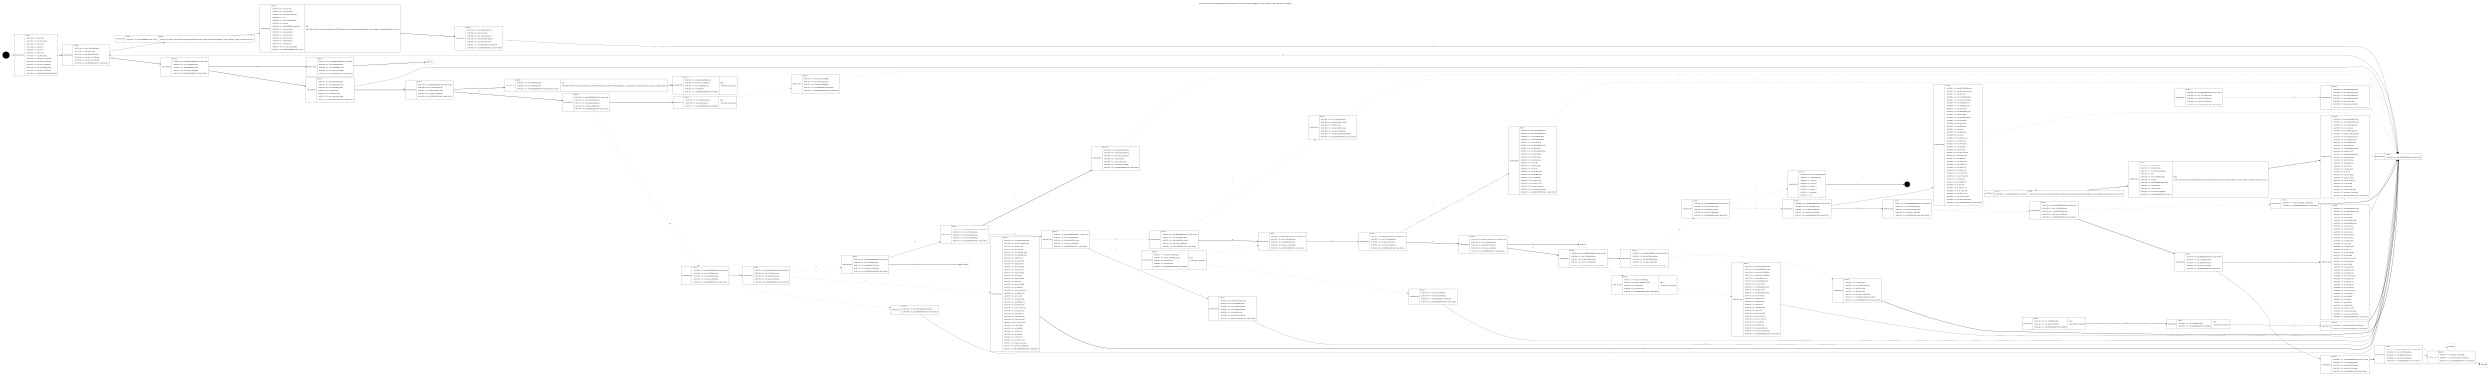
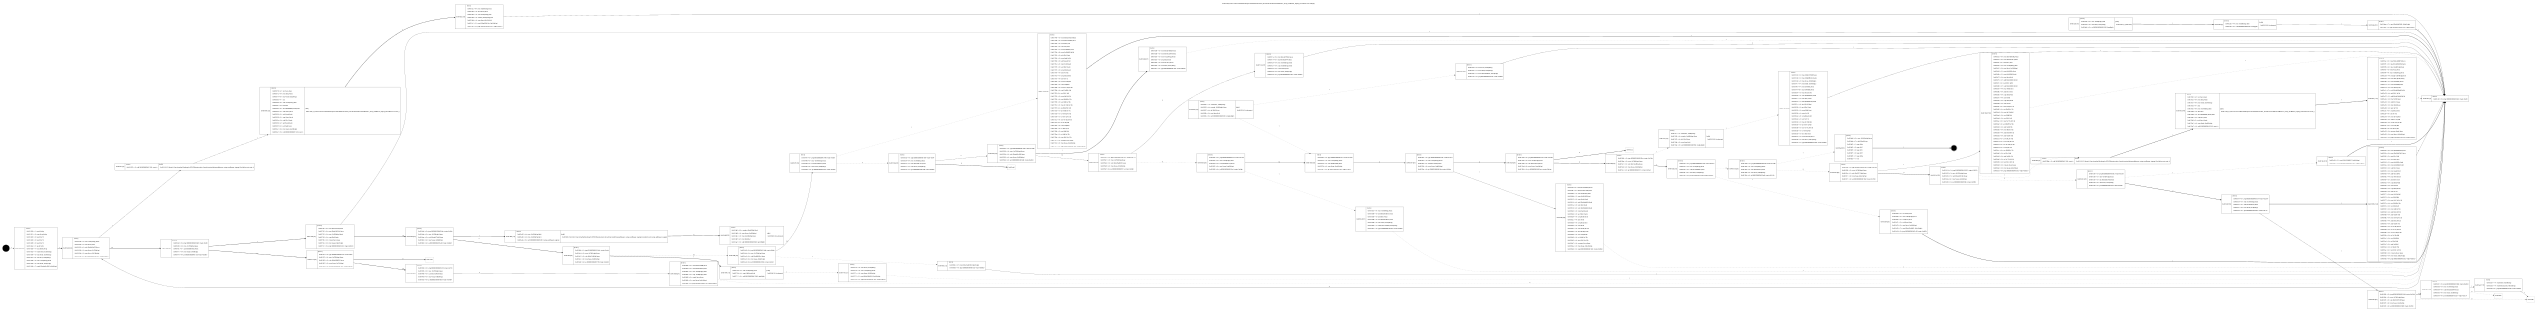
none -> (379, 266)
